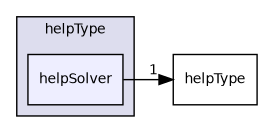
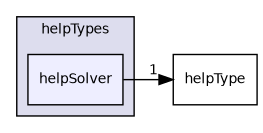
(75, 30) -> (75, 30)
